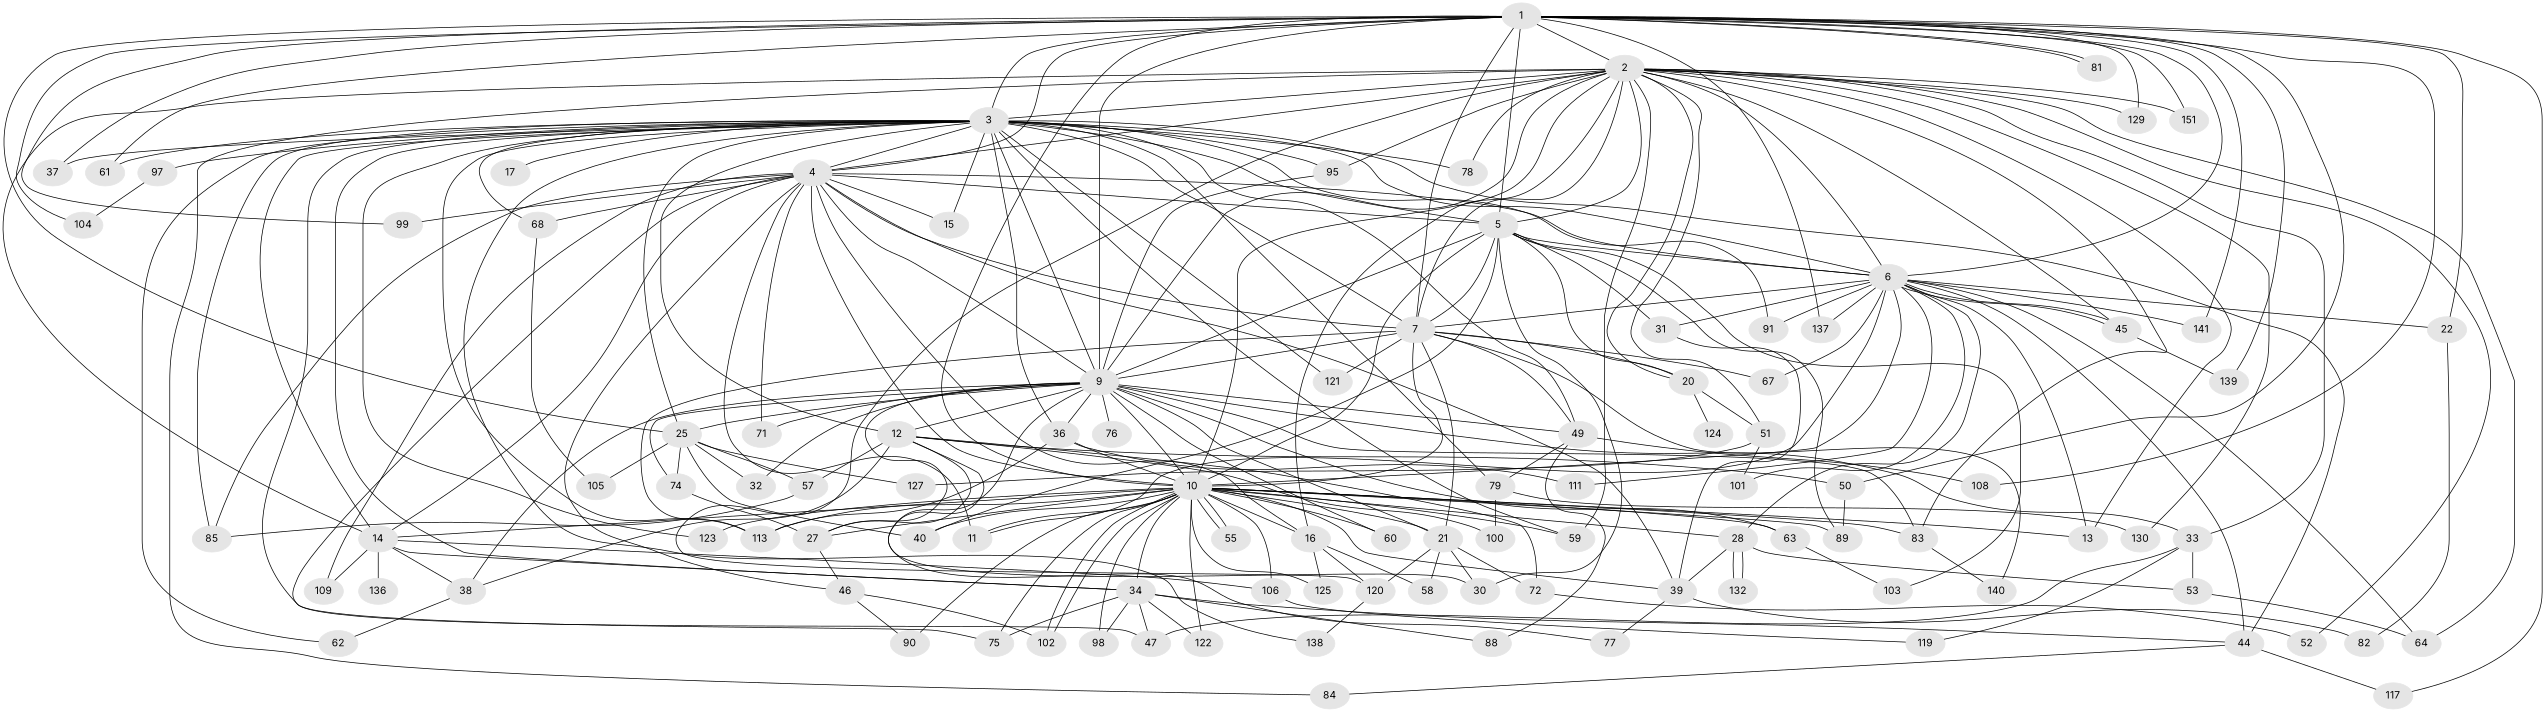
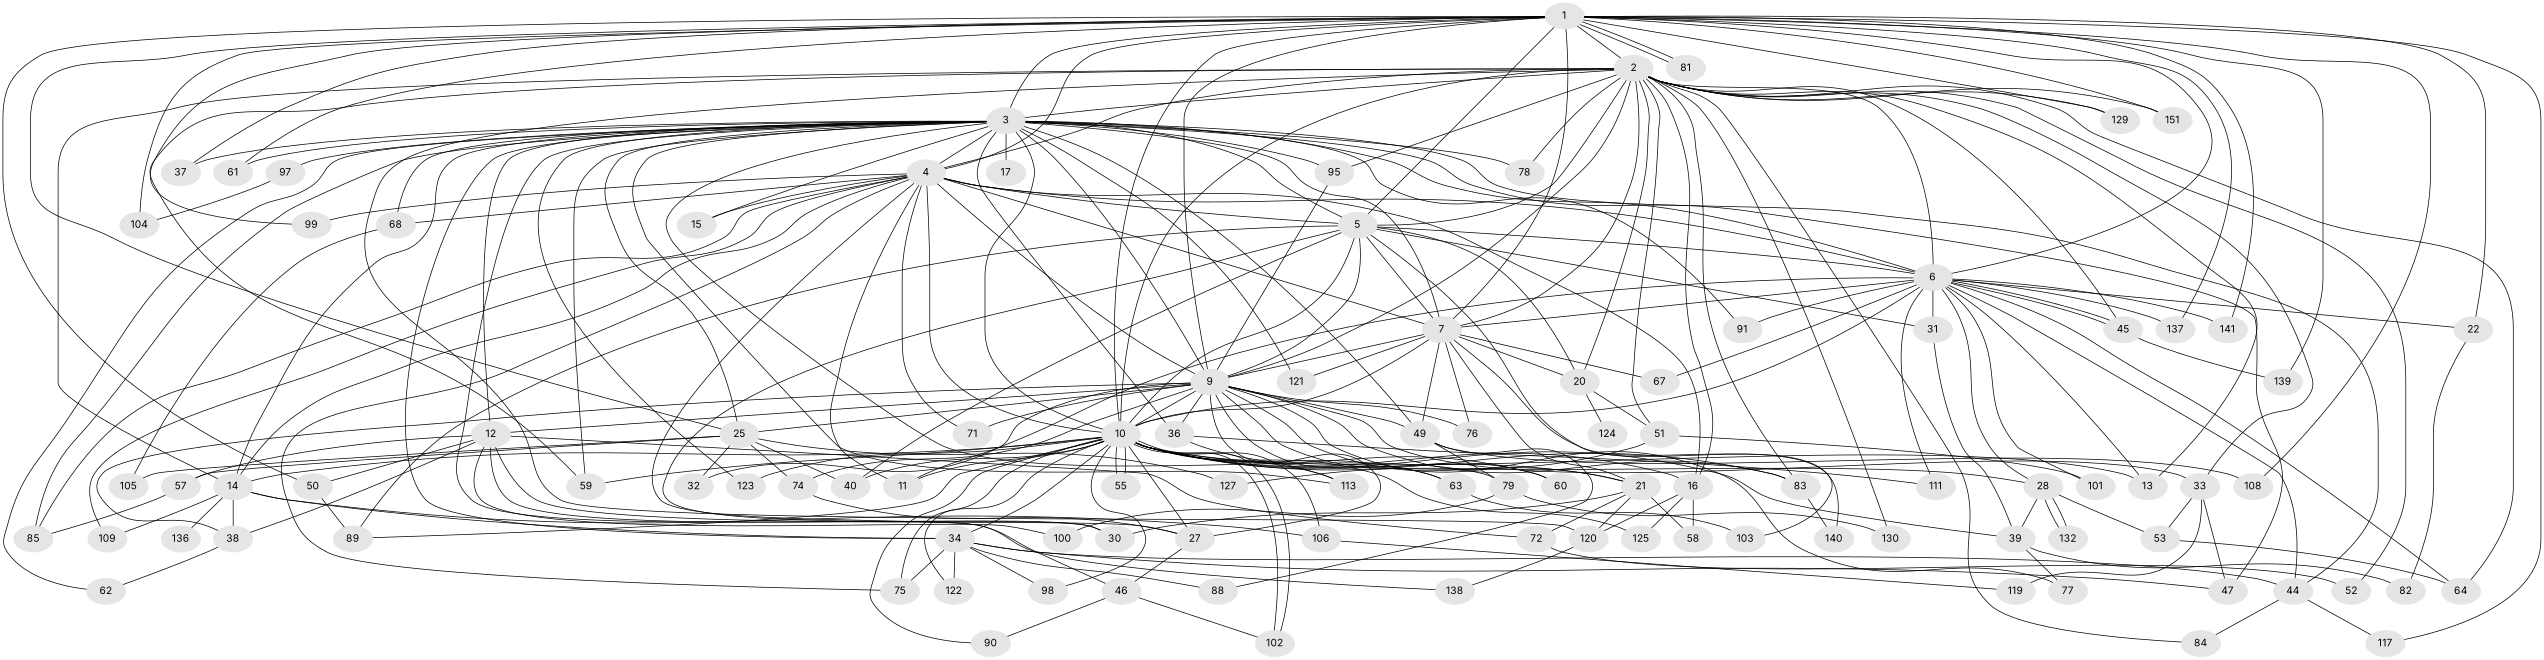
(1321, 356) -> none
(926, 364) -> (1457, 382)
(1125, 463) -> (985, 304)
